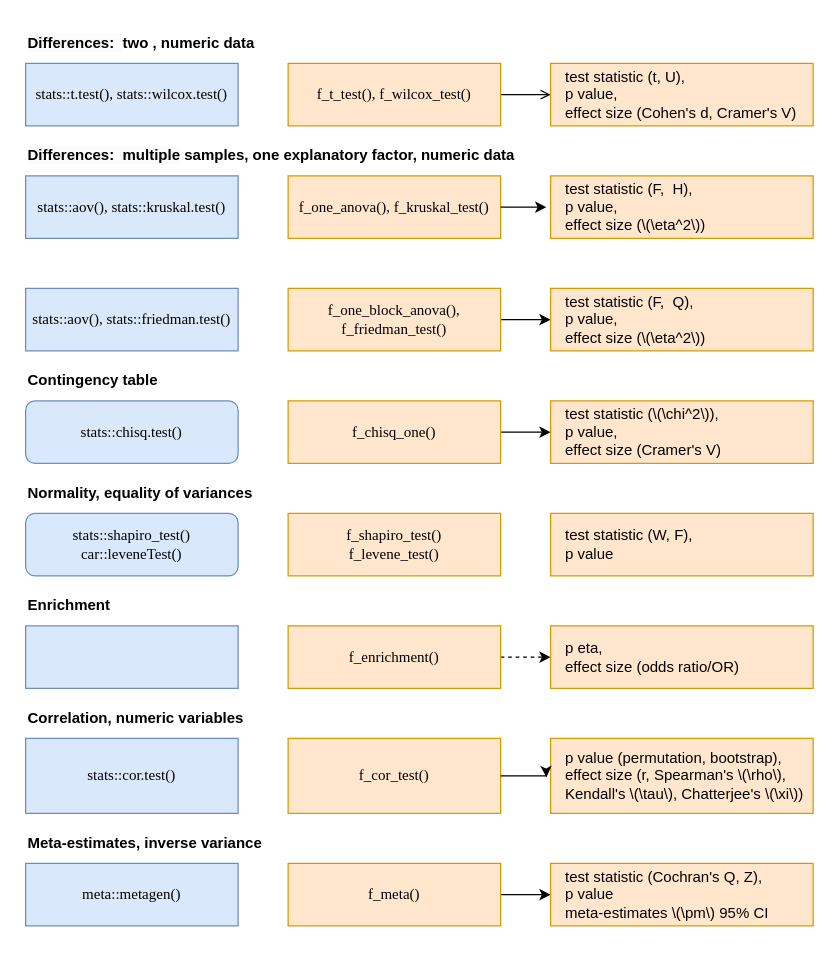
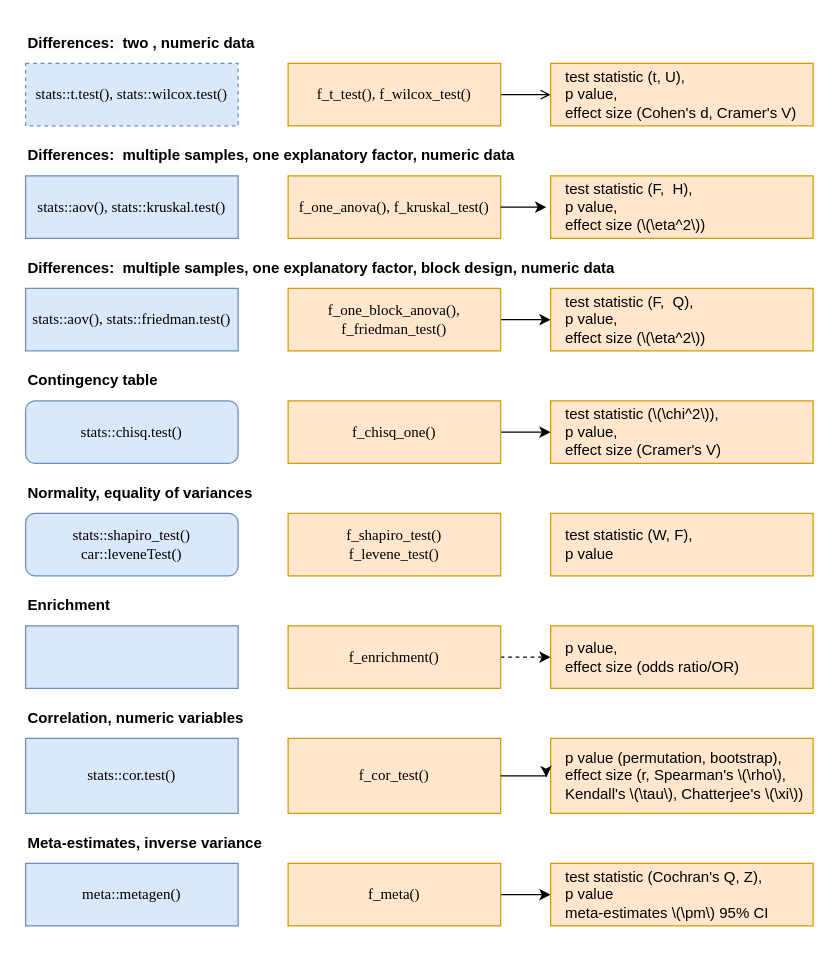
(132, 94) -> (132, 94)
none -> (338, 269)
(669, 657) -> (669, 657)
